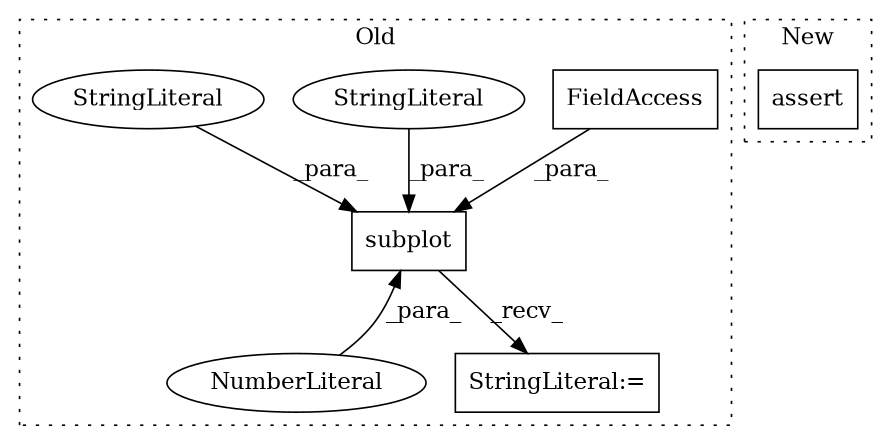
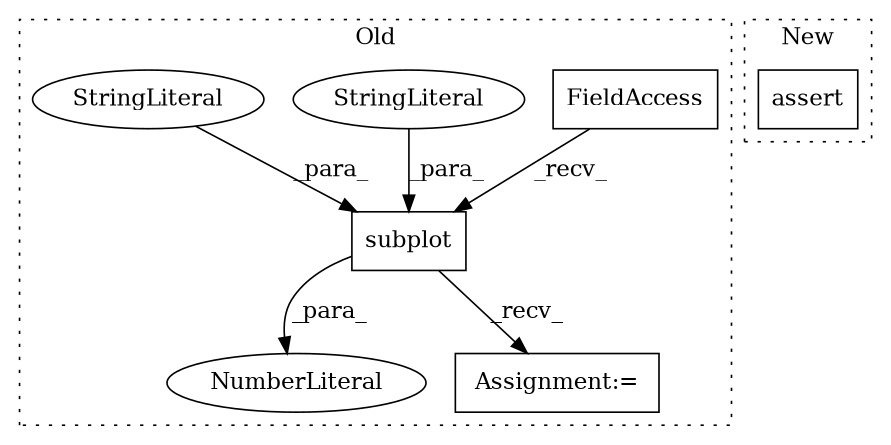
(571, 170) -> (571, 170)
(372, 325) -> (303, 286)
(557, 383) -> (557, 383)
